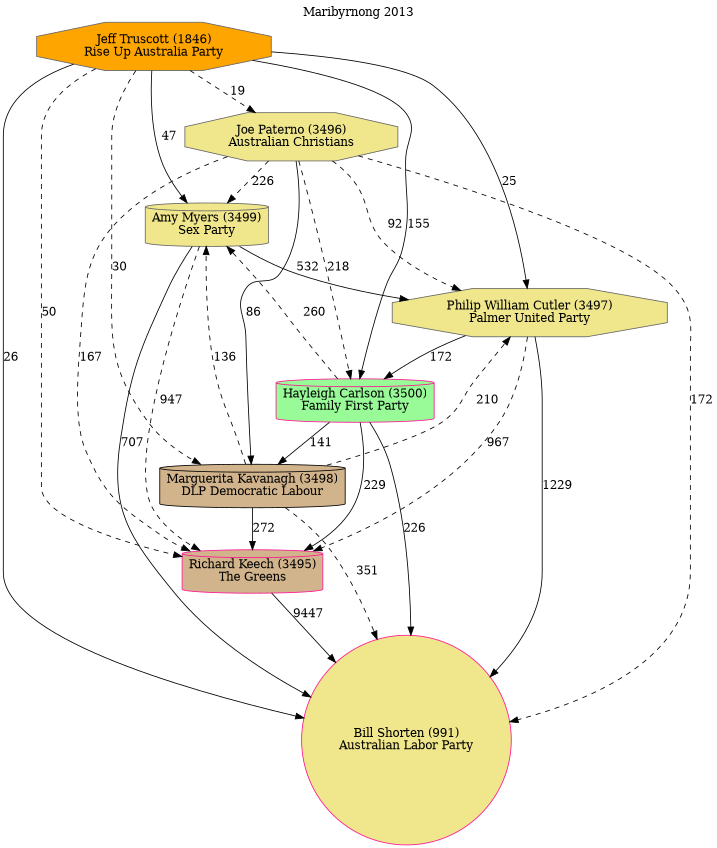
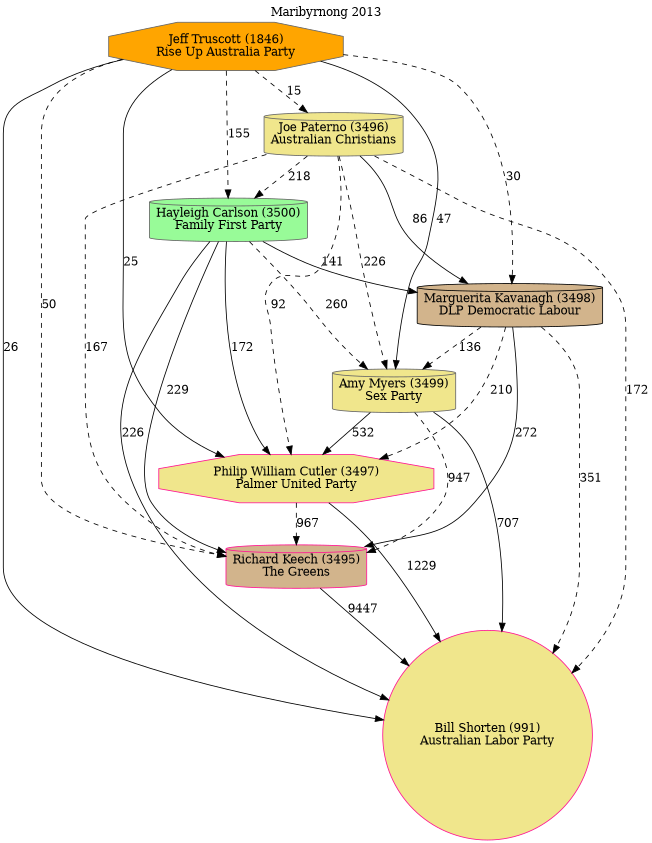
(238, 92) -> (294, 92)
(291, 137) -> (334, 134)
(406, 162) -> (227, 130)
(530, 313) -> (296, 479)
(427, 353) -> (230, 348)
(355, 401) -> (228, 220)
